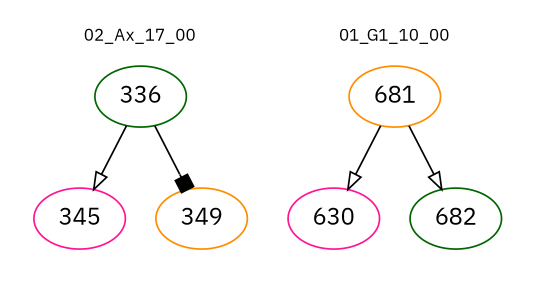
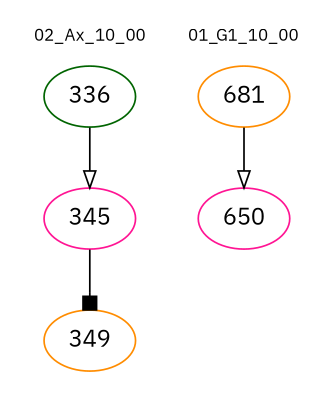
(141, 36) -> (91, 36)
(167, 150) -> (90, 271)
(334, 219) -> (244, 219)
(456, 219) -> none
